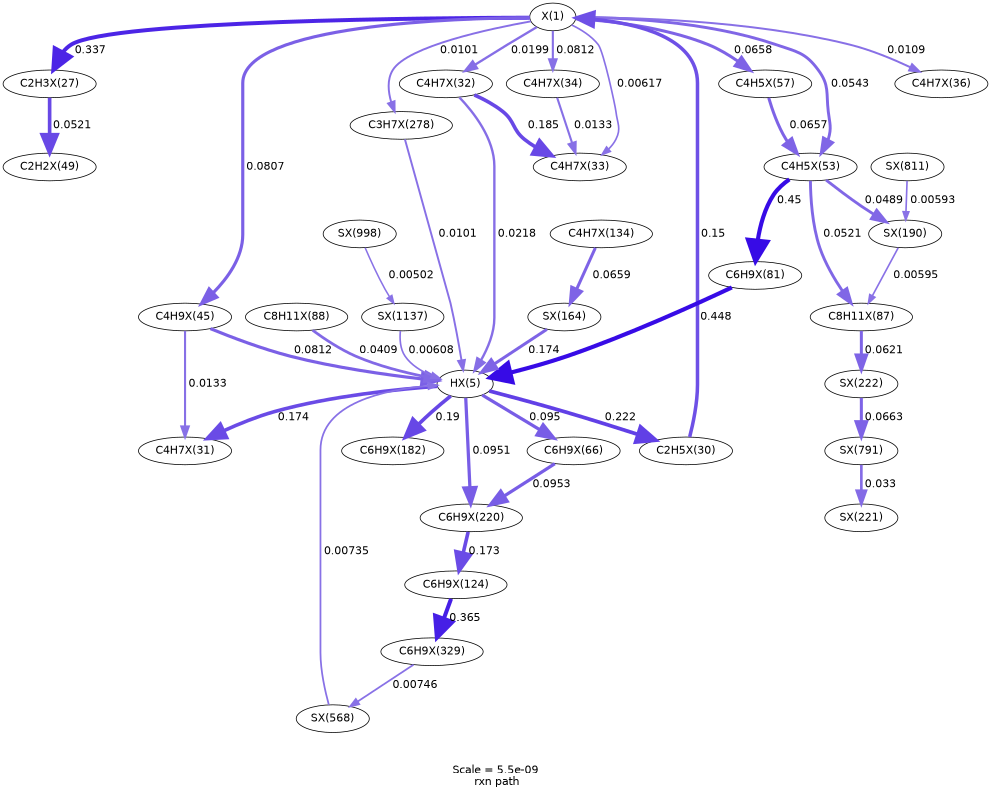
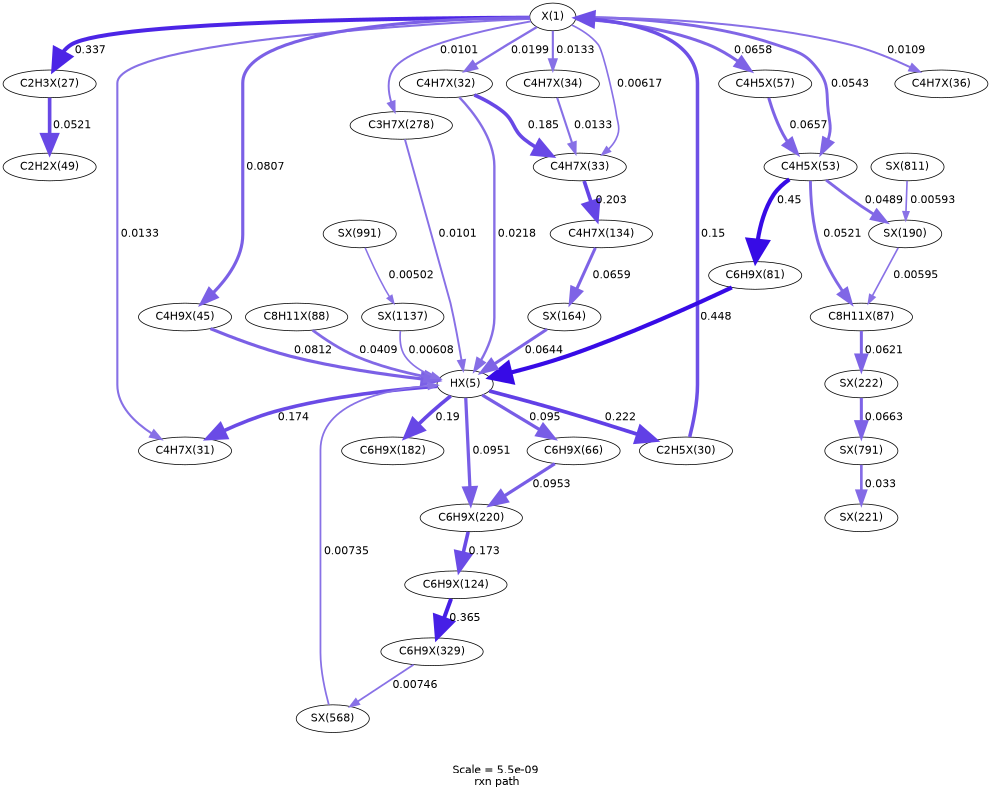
(574, 50) -> (574, 50)
none -> (588, 192)
(360, 234) -> (360, 234)
(542, 350) -> (542, 350)
(185, 379) -> (140, 66)
